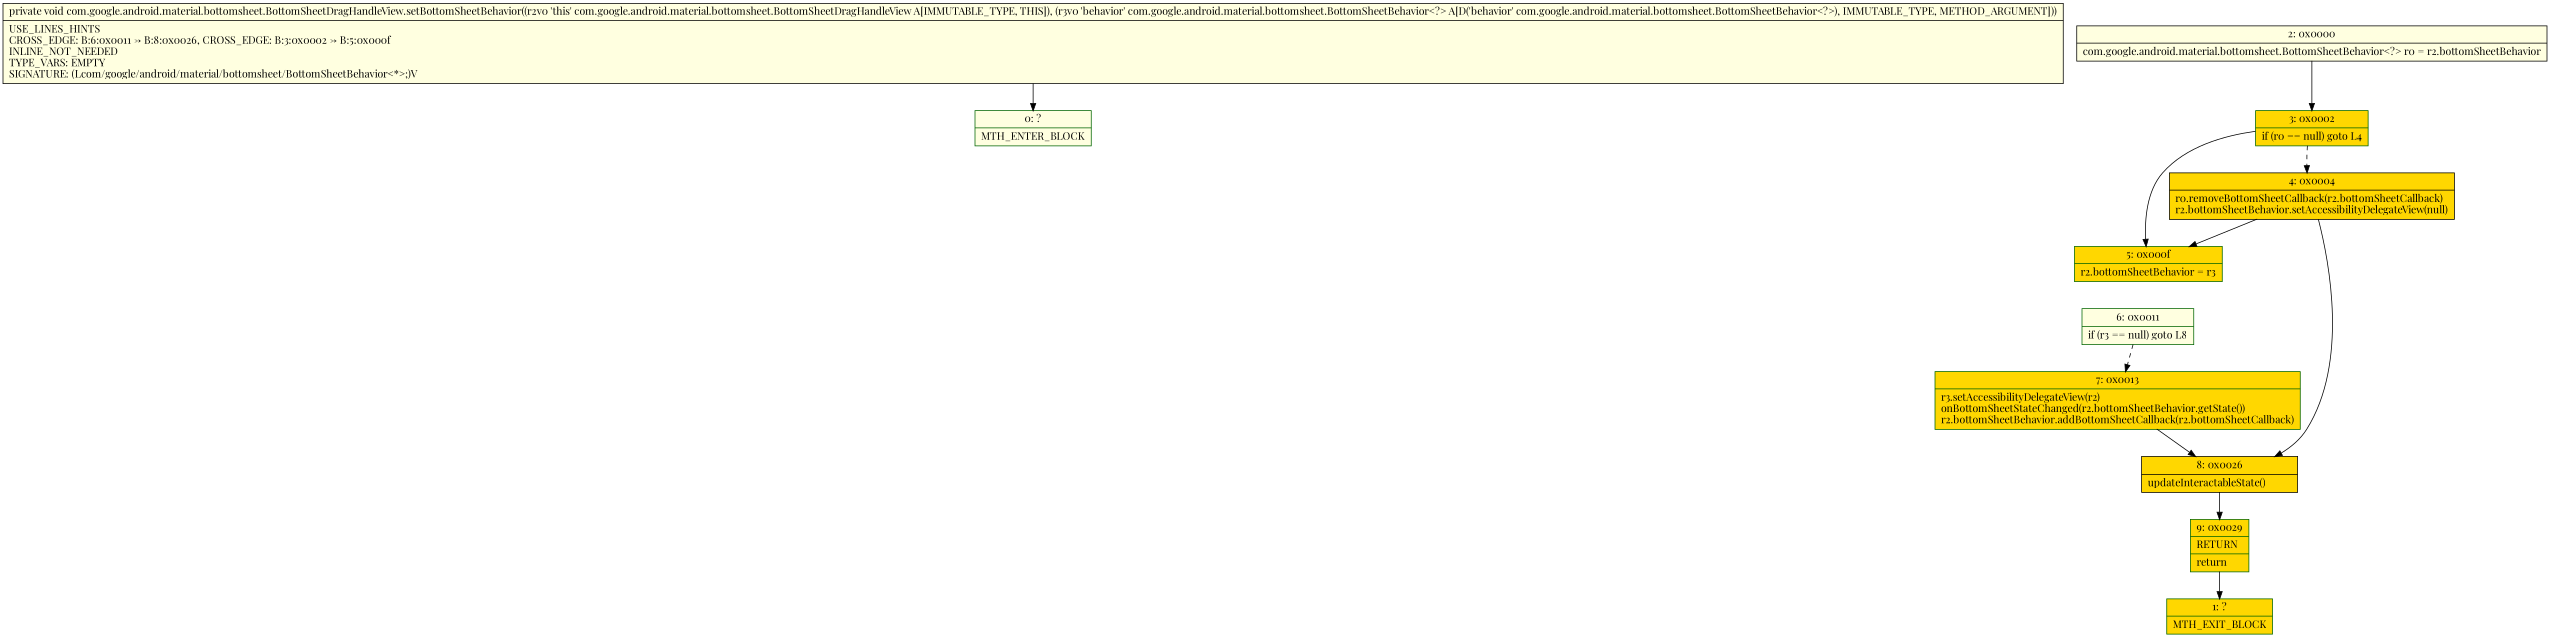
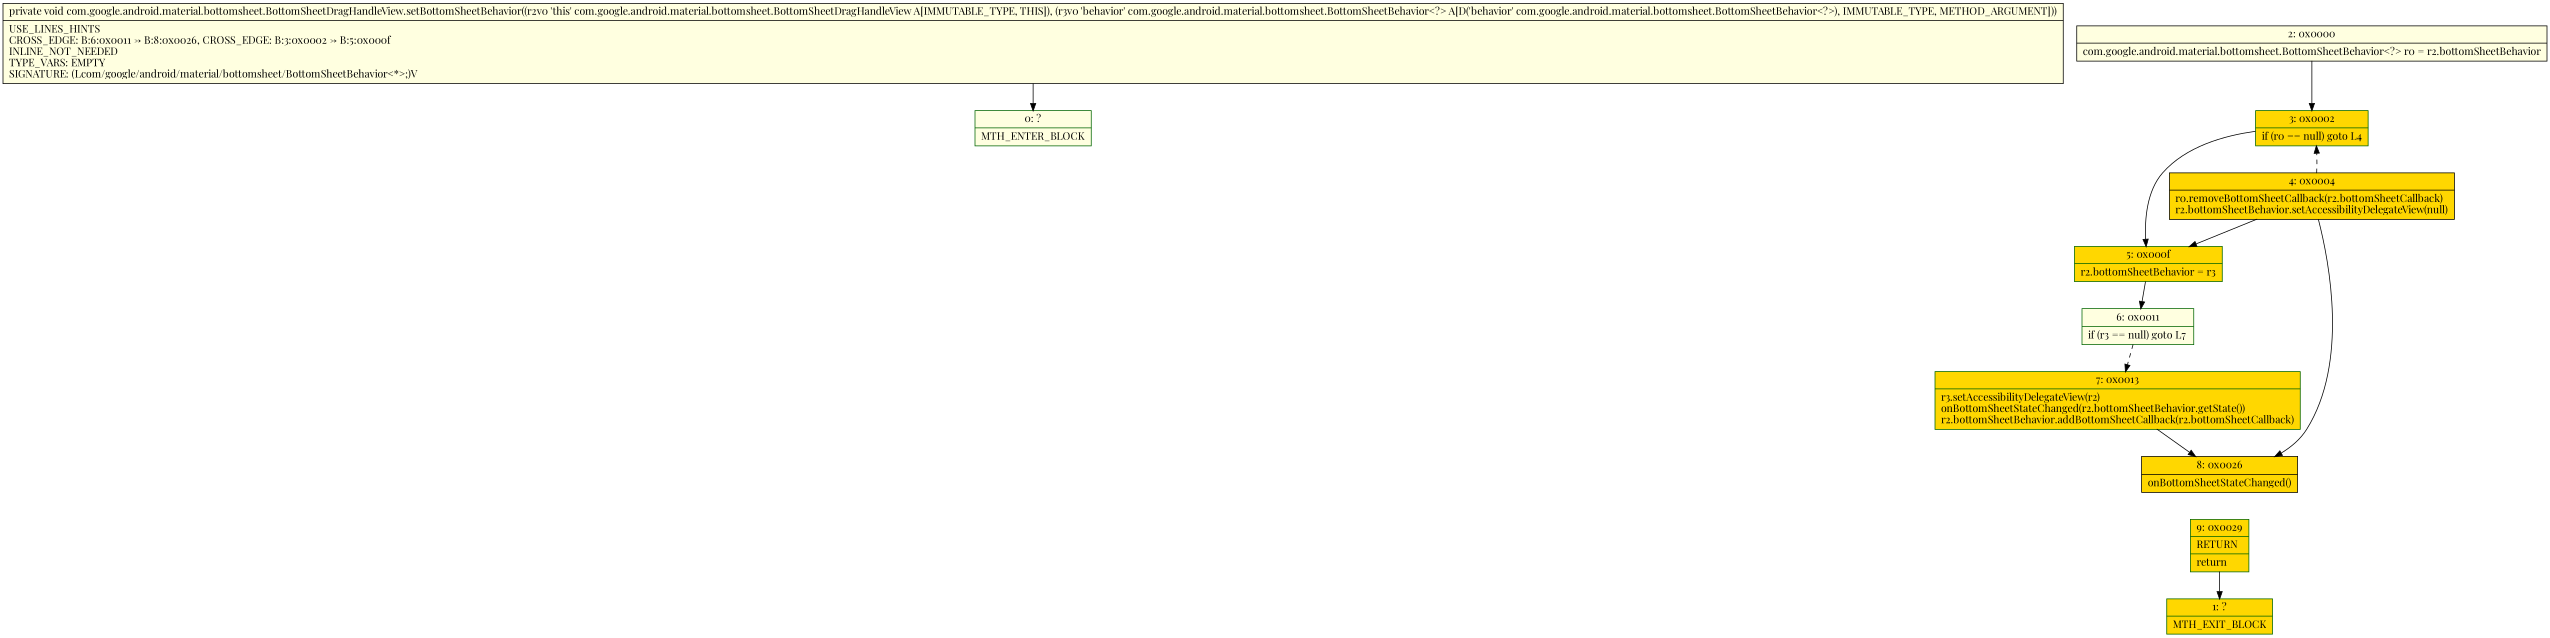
(2307, 156) -> (2317, 163)
none -> (2144, 291)
(2138, 335) -> (2137, 335)
(2206, 483) -> (2220, 483)
(2220, 502) -> none
